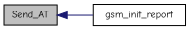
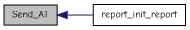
(139, 15) -> (139, 15)
